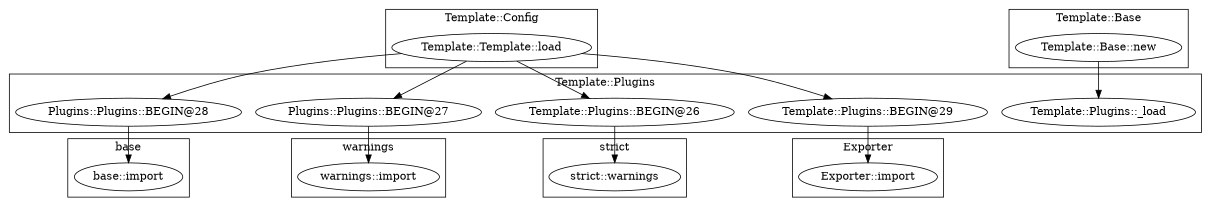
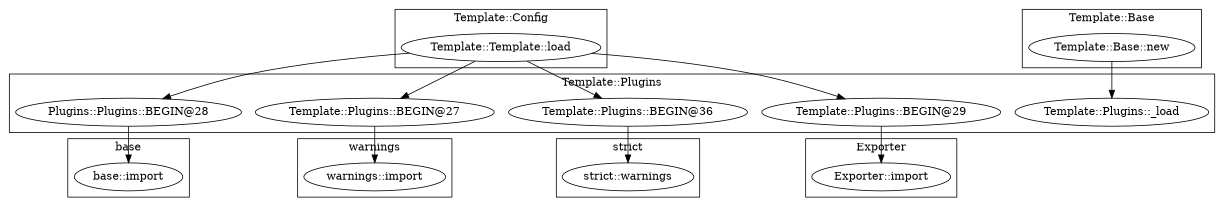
(369, 112) -> (375, 112)
(615, 112) -> (628, 112)
